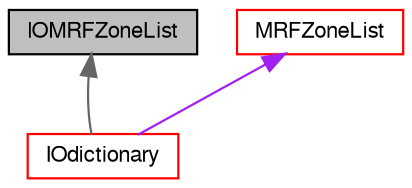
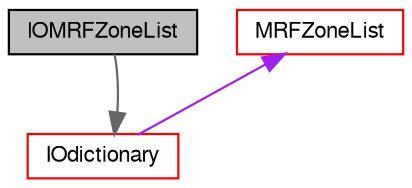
(88, 105) -> (118, 83)
